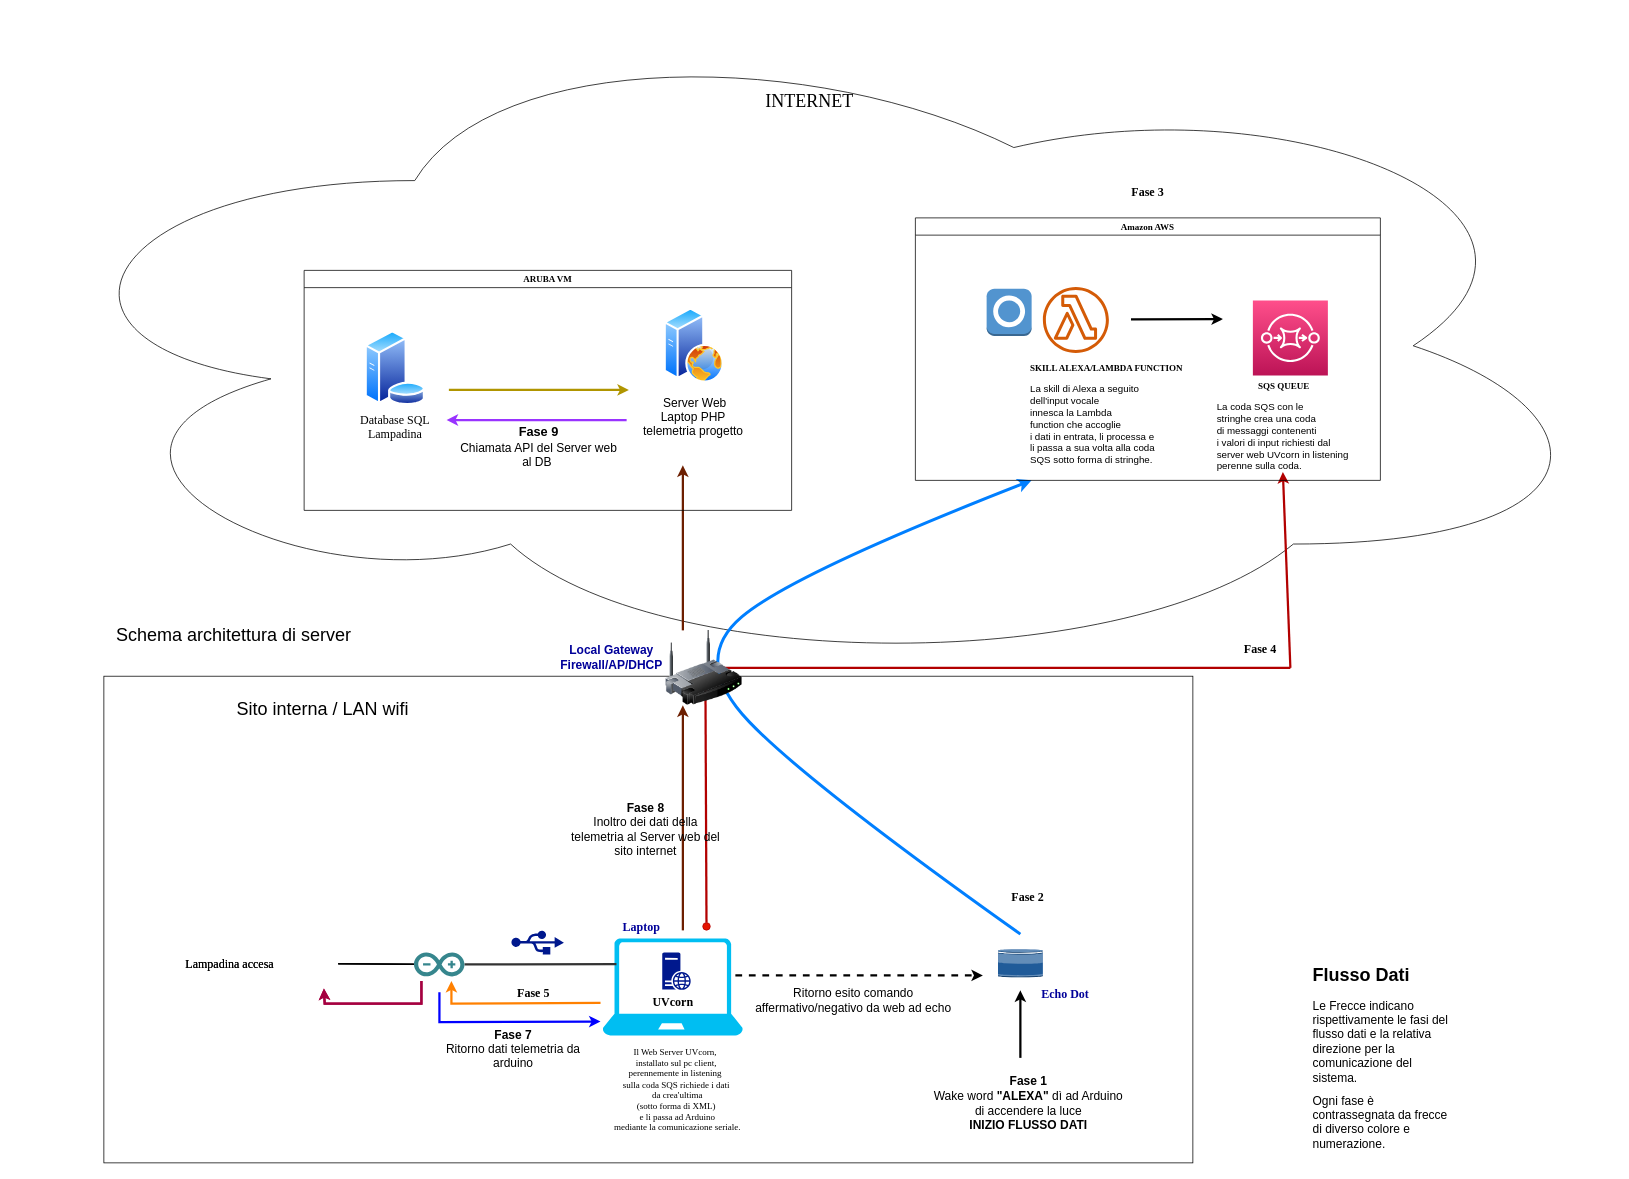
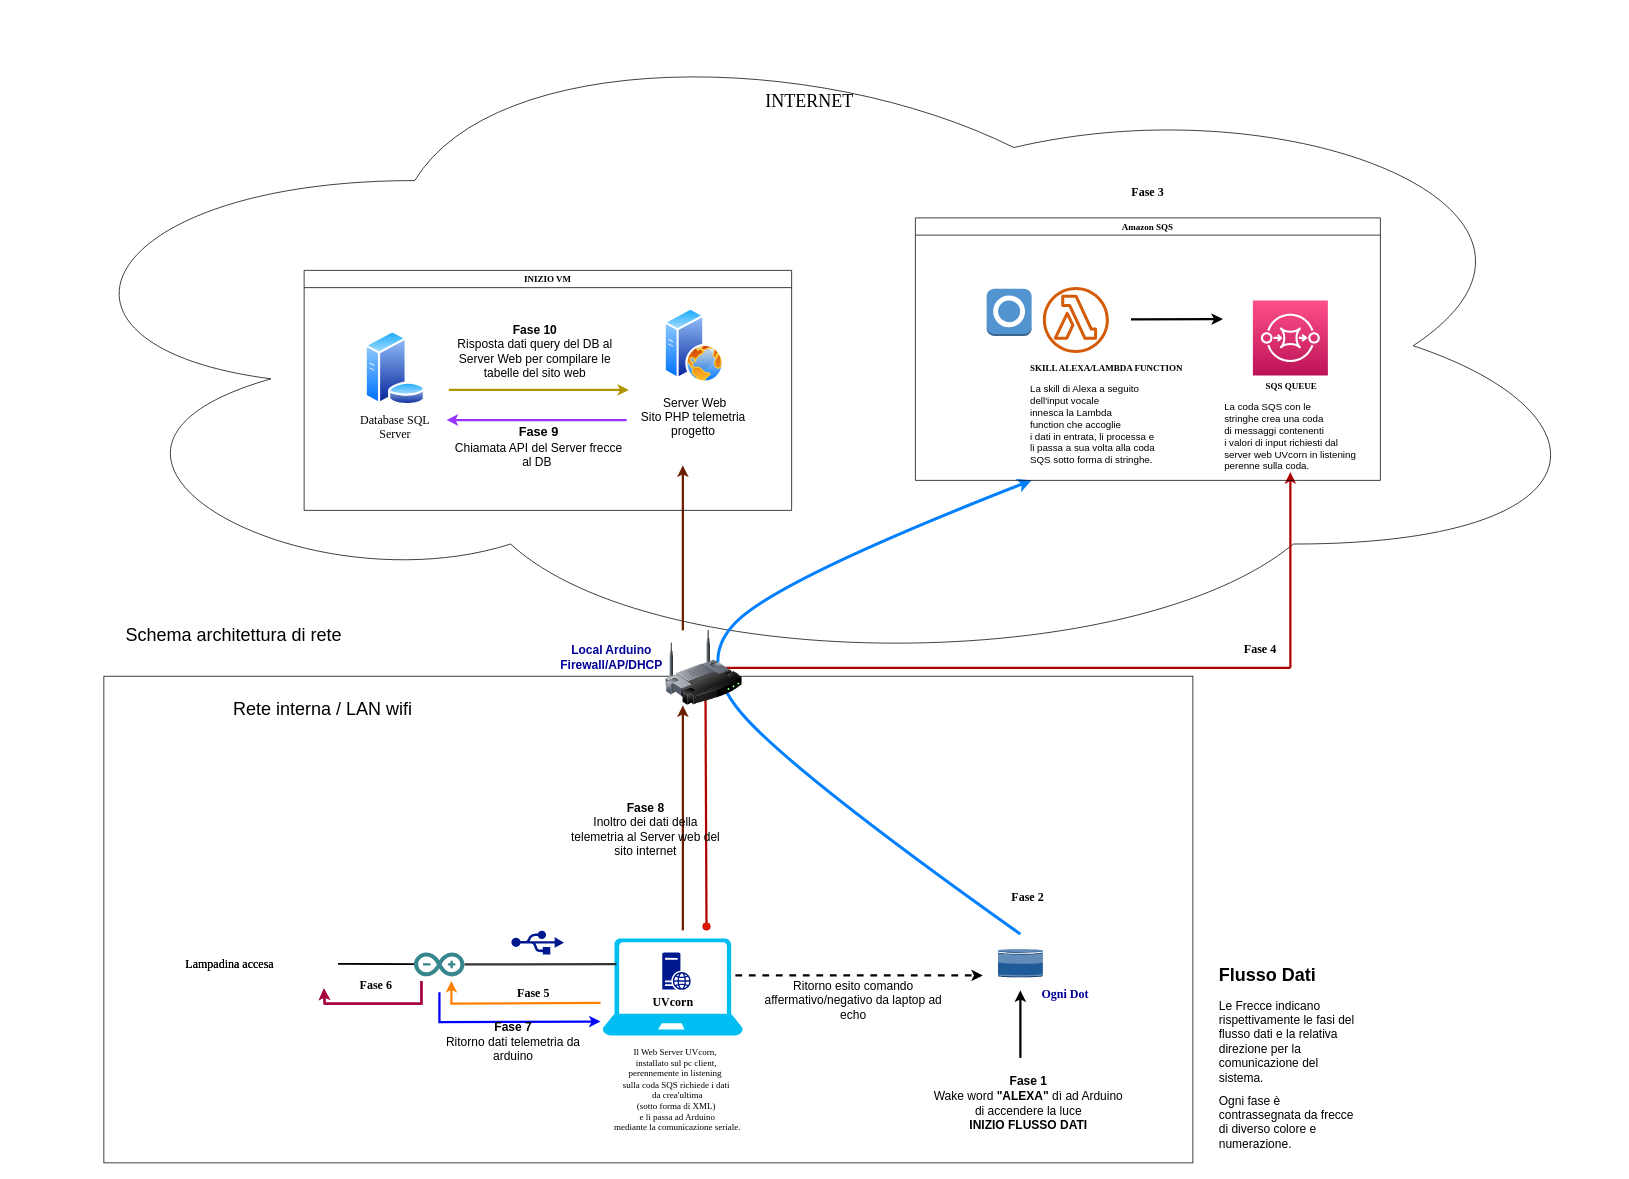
(1148, 227) -> (1148, 227)
(548, 279) -> (548, 279)
none -> (535, 351)
(693, 417) -> (693, 417)
(395, 427) -> (395, 427)
(1283, 431) -> (1290, 431)
(539, 447) -> (539, 447)
(239, 635) -> (239, 635)
(612, 657) -> (612, 657)
(323, 709) -> (323, 709)
(642, 926) -> none
none -> (376, 985)
(1065, 994) -> (1065, 994)
(854, 1000) -> (854, 1000)
(513, 1049) -> (513, 1041)
(1380, 1062) -> (1287, 1062)
